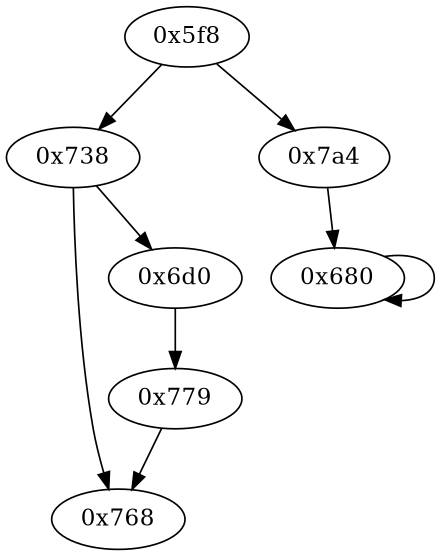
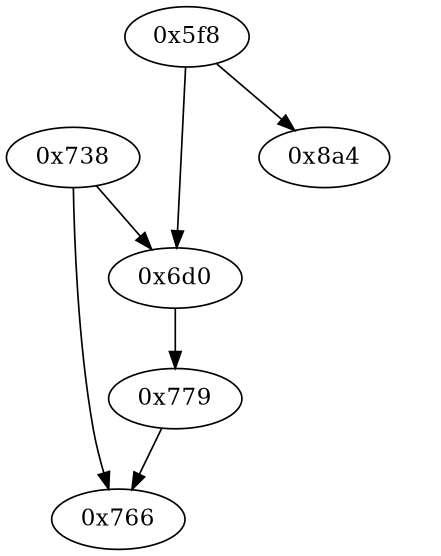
(136, 91) -> (182, 149)
(324, 157) -> (324, 157)
(338, 278) -> none
(118, 519) -> (118, 519)
